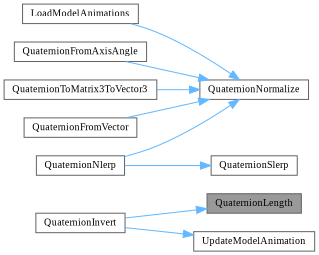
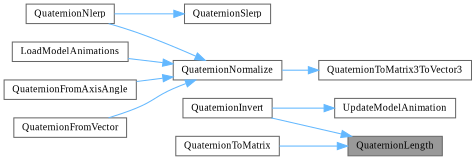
(173, 90) -> (295, 70)
none -> (228, 146)
